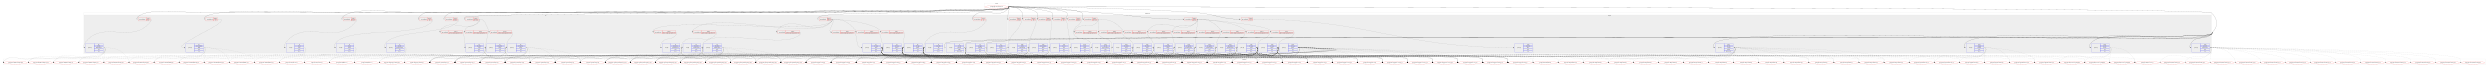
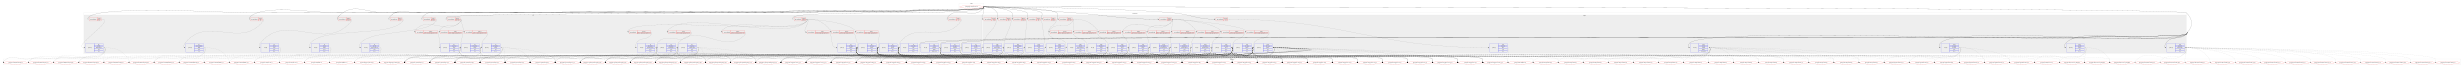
(166, 63) -> none
